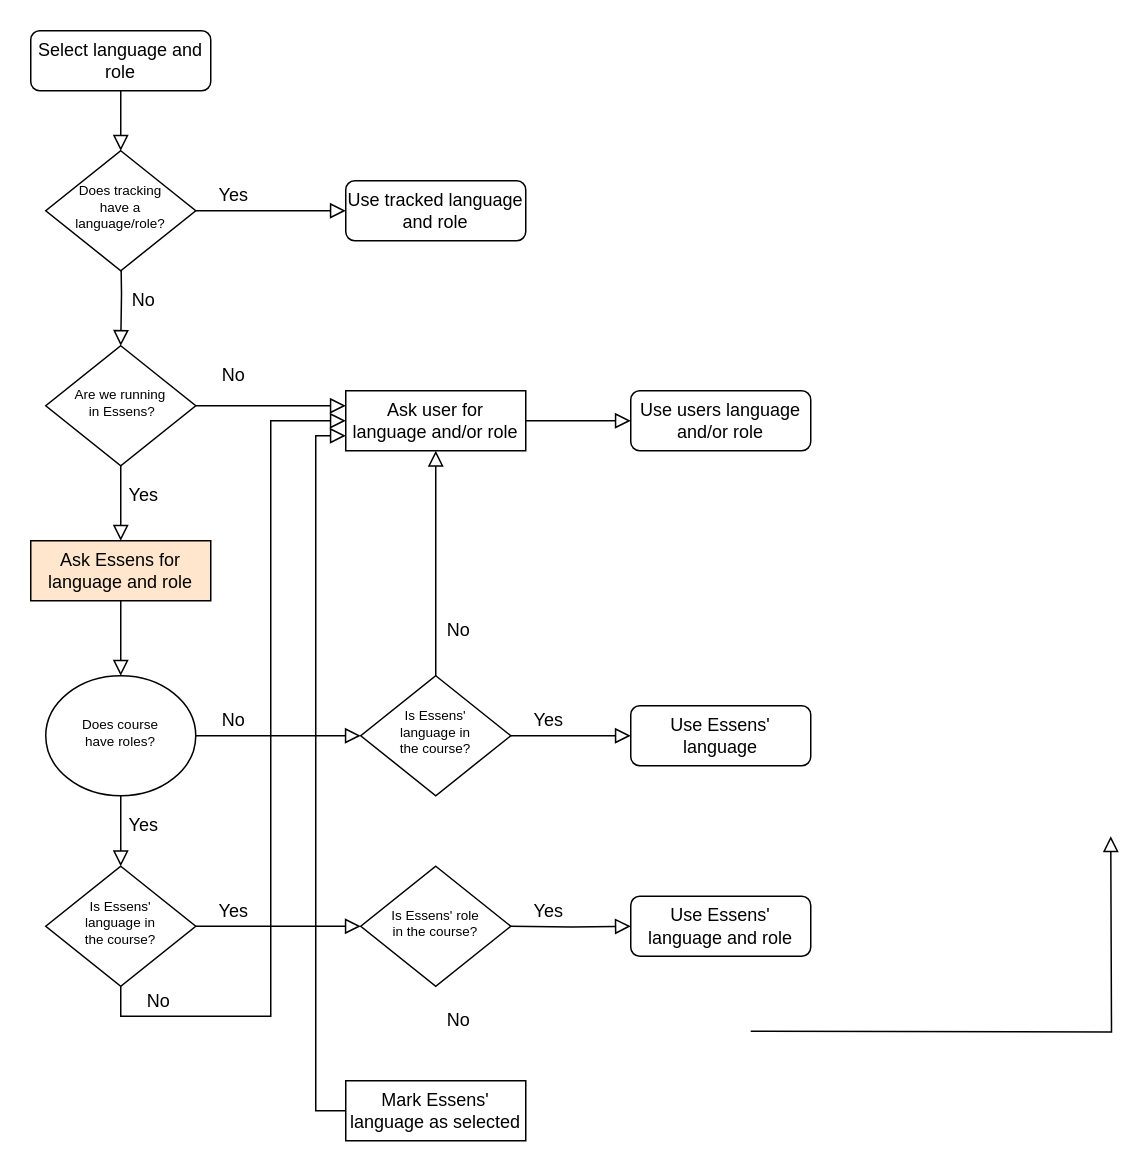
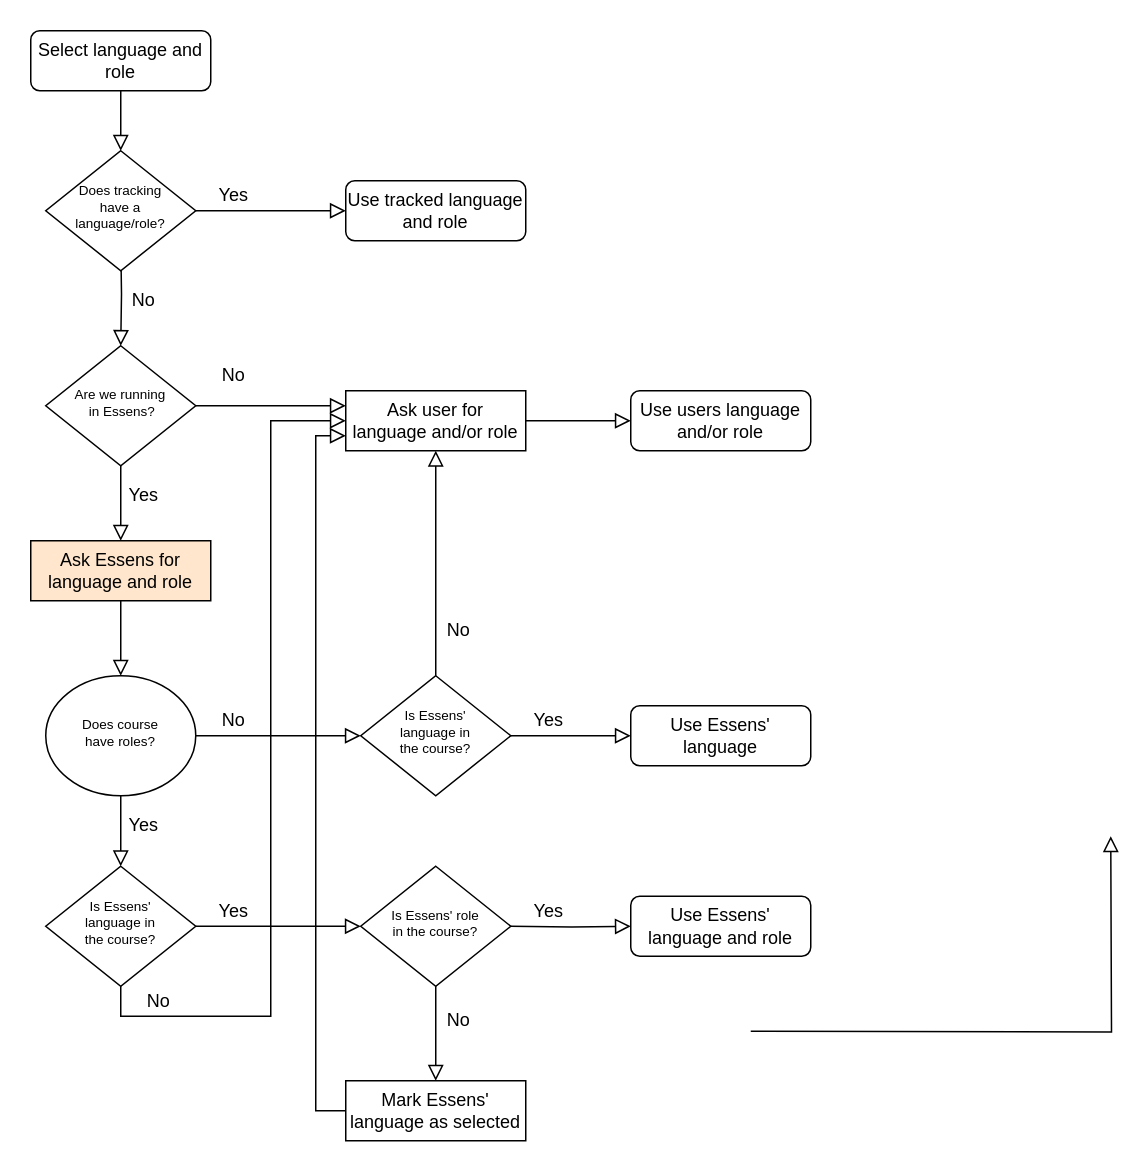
none -> (436, 1025)
